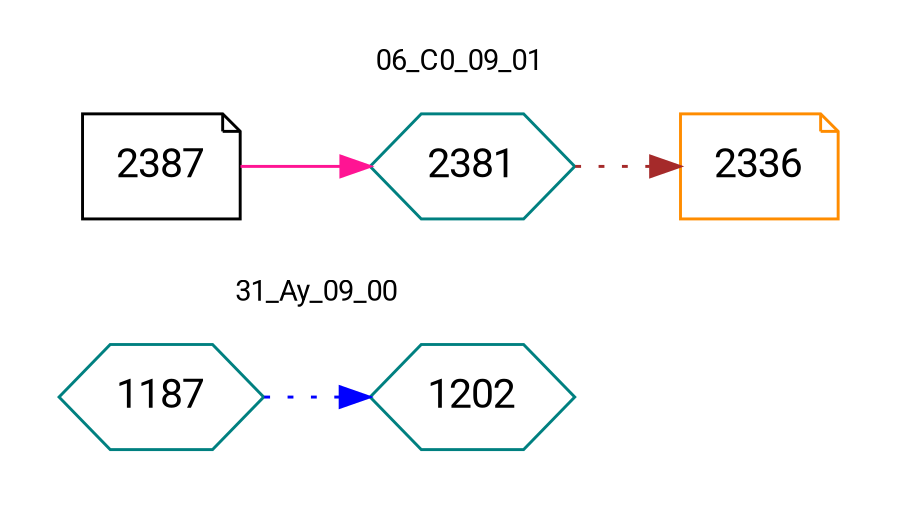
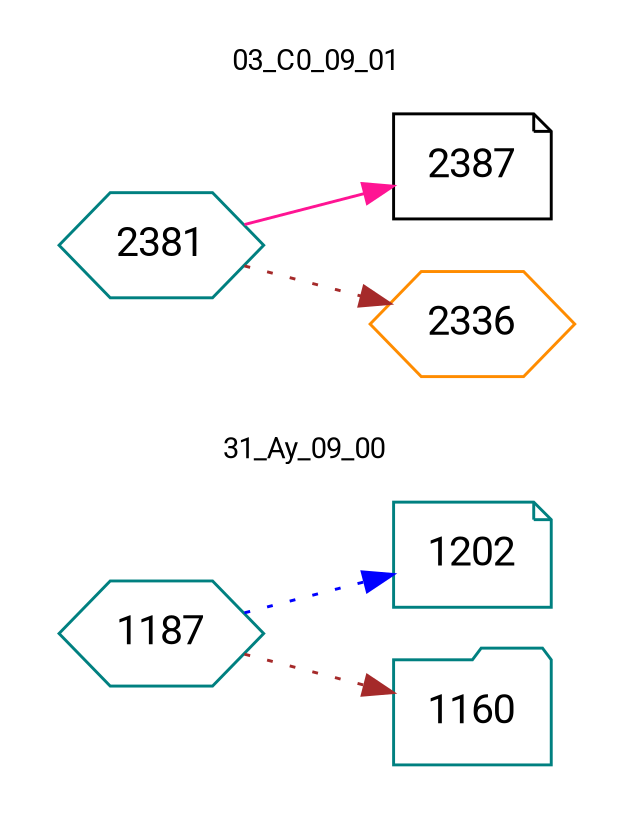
(460, 63) -> (317, 63)
(291, 166) -> (304, 209)
(759, 166) -> (472, 324)
(472, 397) -> (472, 555)
none -> (472, 712)
